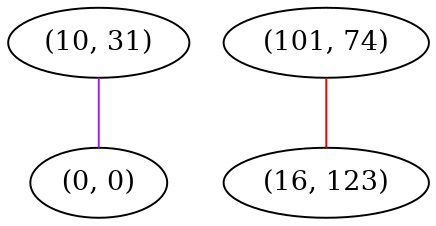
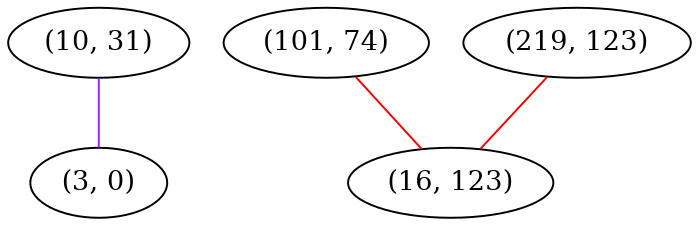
none -> (577, 43)
(99, 183) -> (99, 183)
